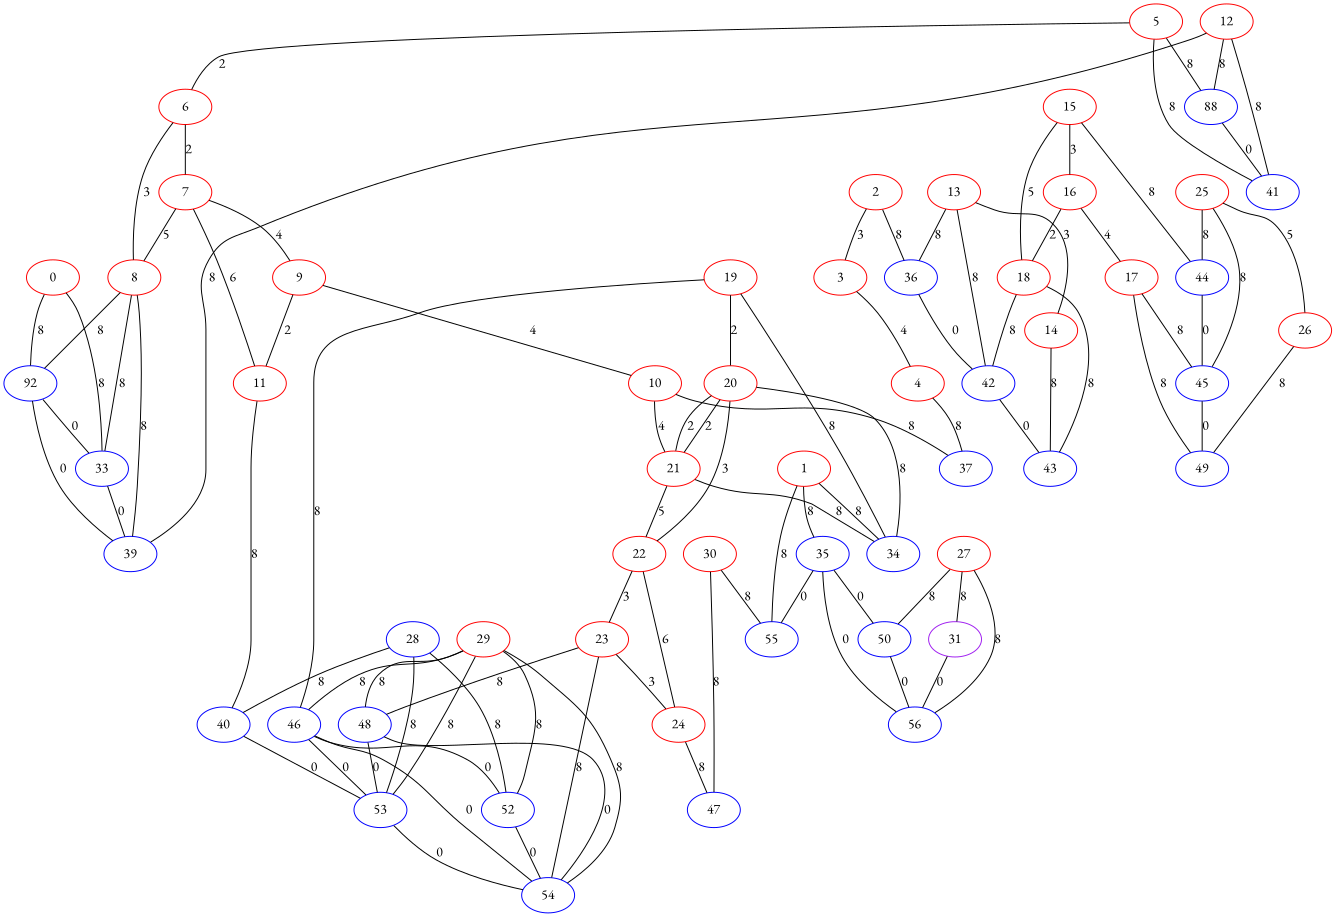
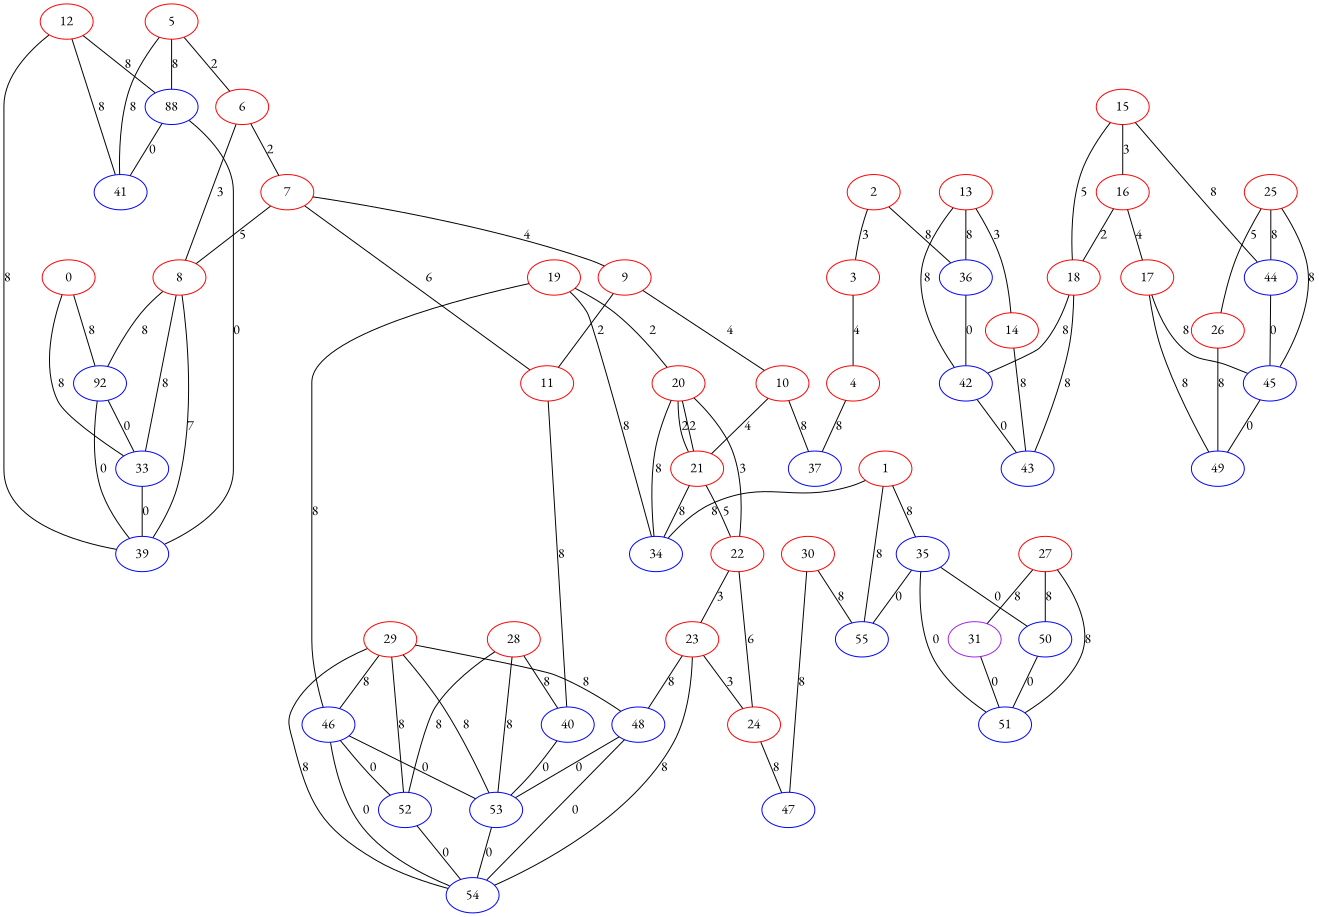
none -> (233, 341)
(144, 426) -> (191, 426)
(413, 639) -> (514, 639)
(915, 725) -> (1005, 725)
